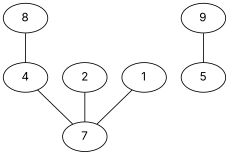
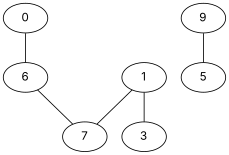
(26, 18) -> (26, 18)
(26, 77) -> (26, 77)
(85, 77) -> none
none -> (144, 137)
